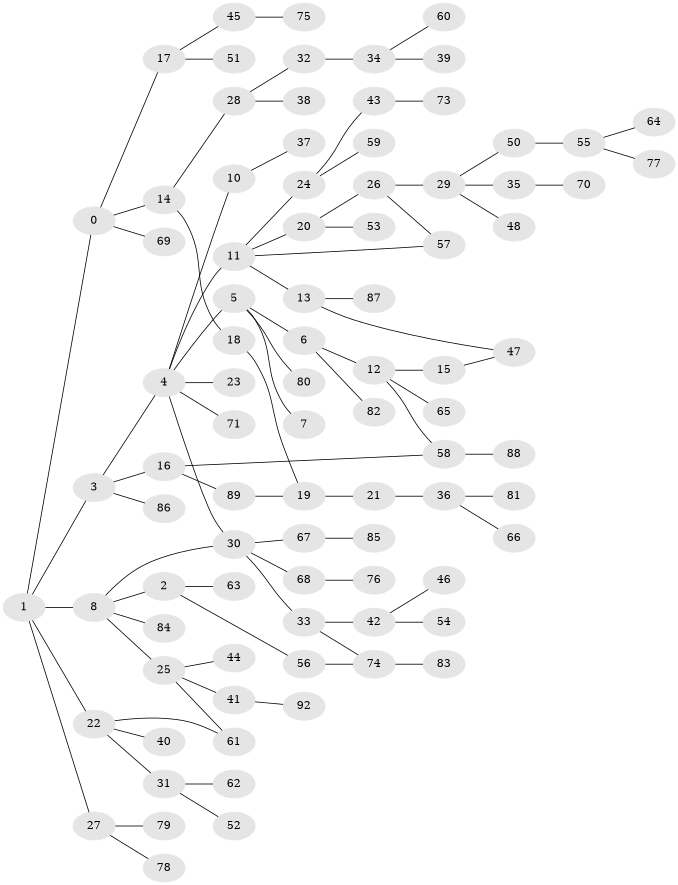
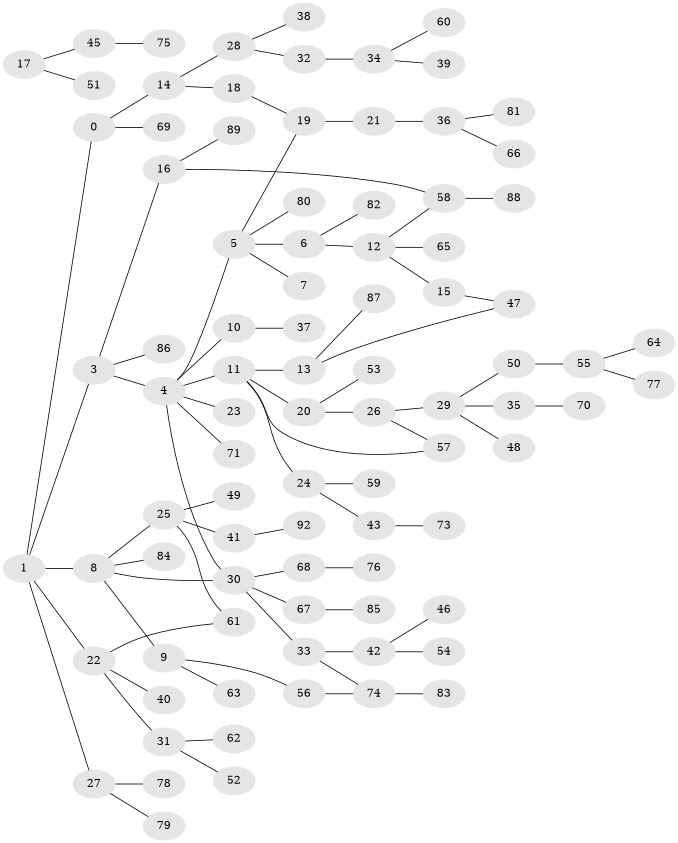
(129, 140) -> none
(269, 496) -> (269, 183)
(164, 586) -> (164, 658)
(234, 658) -> (234, 496)
